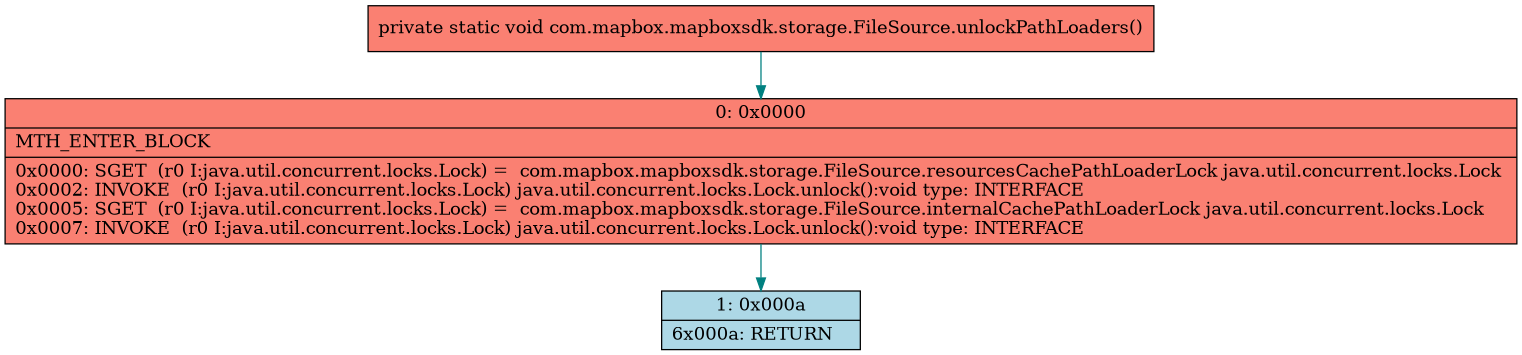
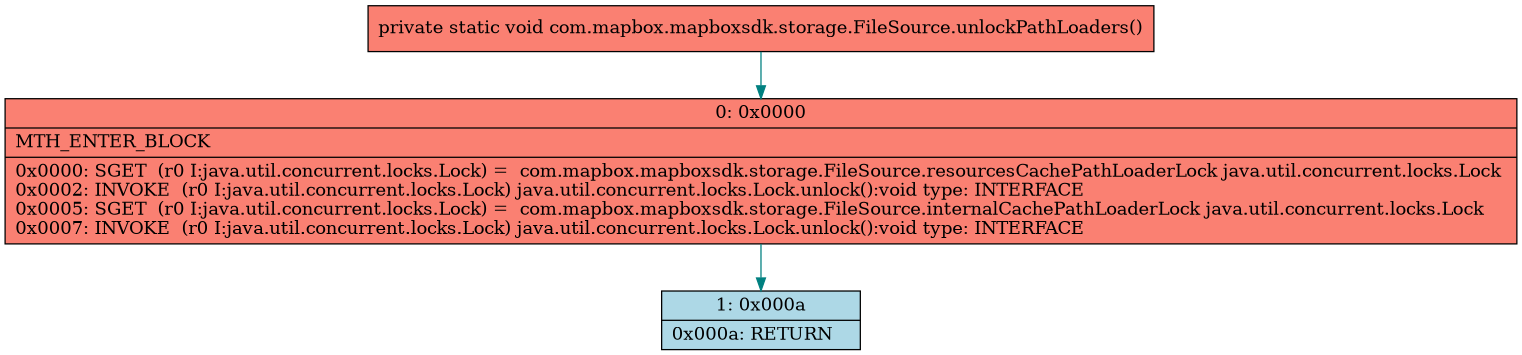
(761, 334) -> (761, 334)
